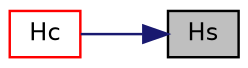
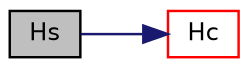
(112, 34) -> (112, 34)
